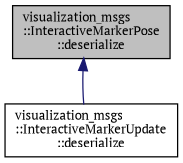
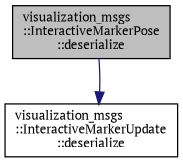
(83, 88) -> (100, 75)
